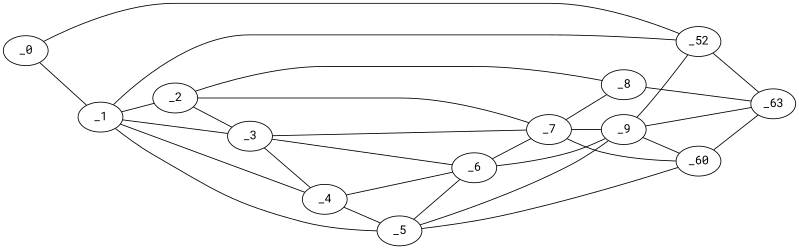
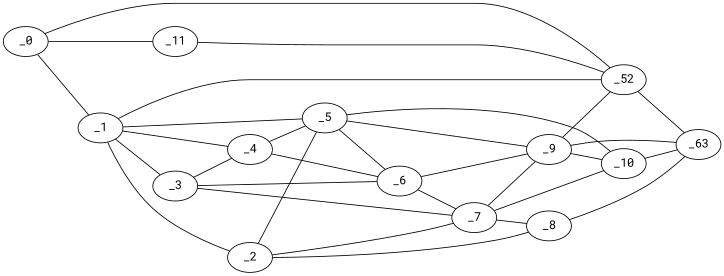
none -> (175, 42)
(213, 117) -> (286, 191)
(698, 161) -> (624, 164)
